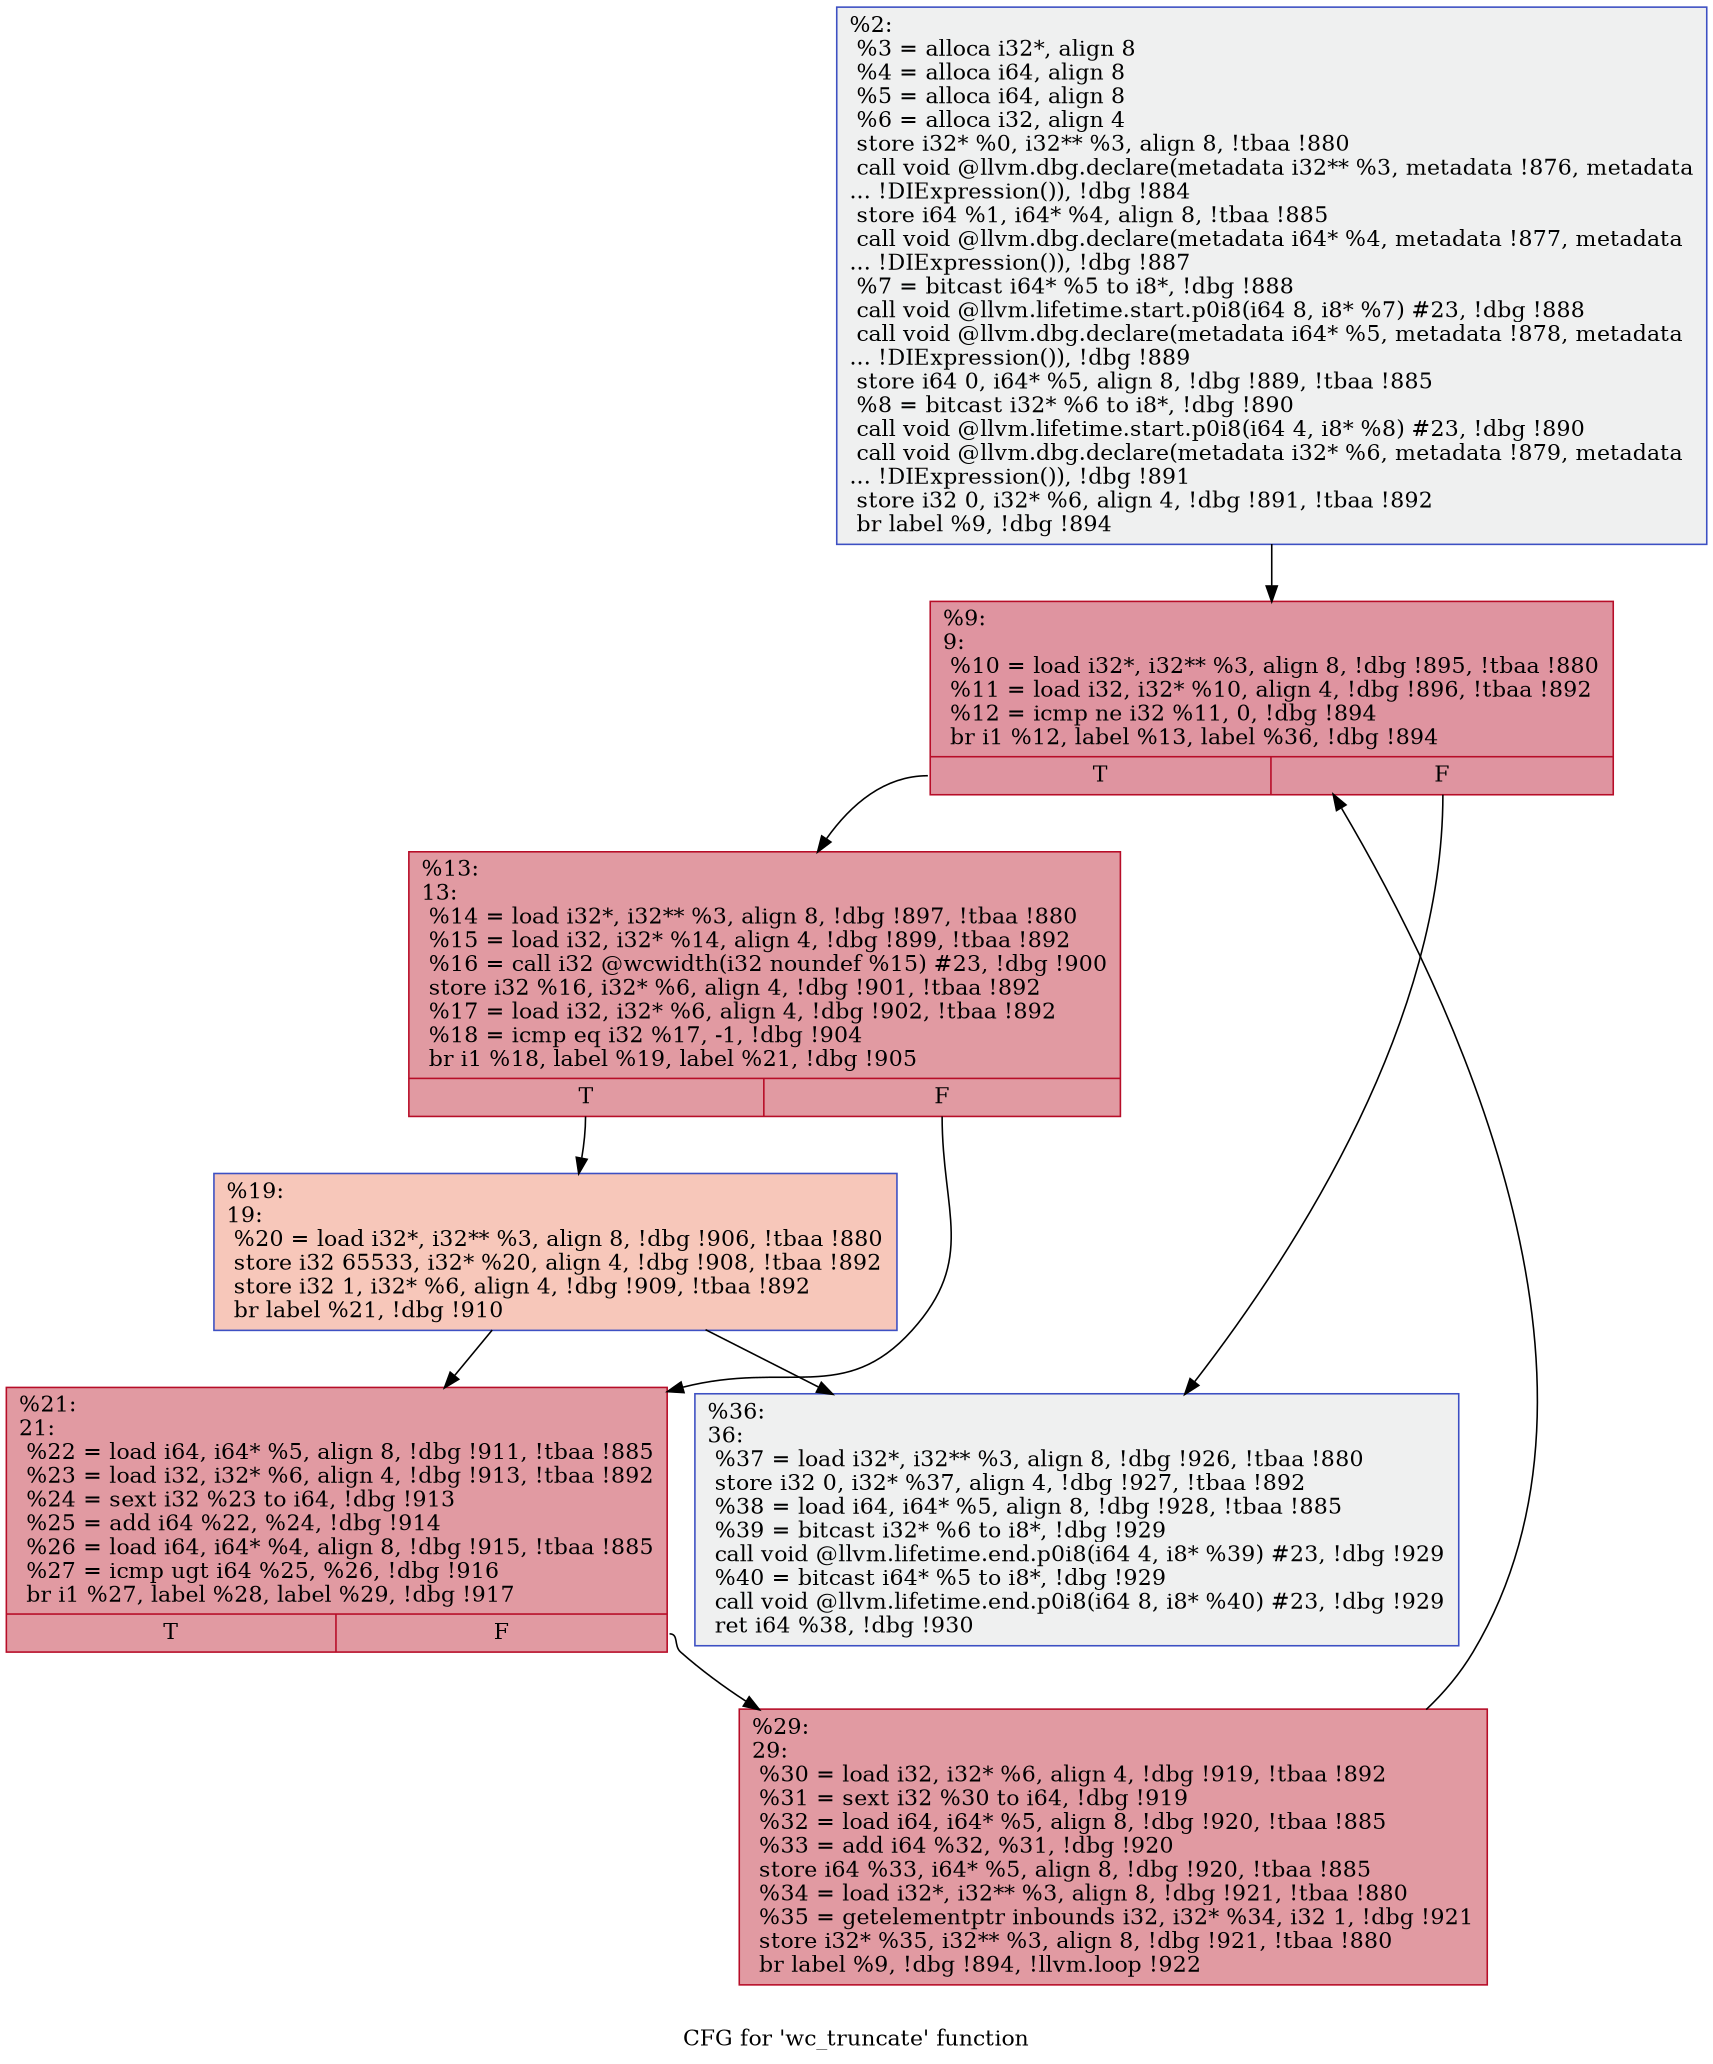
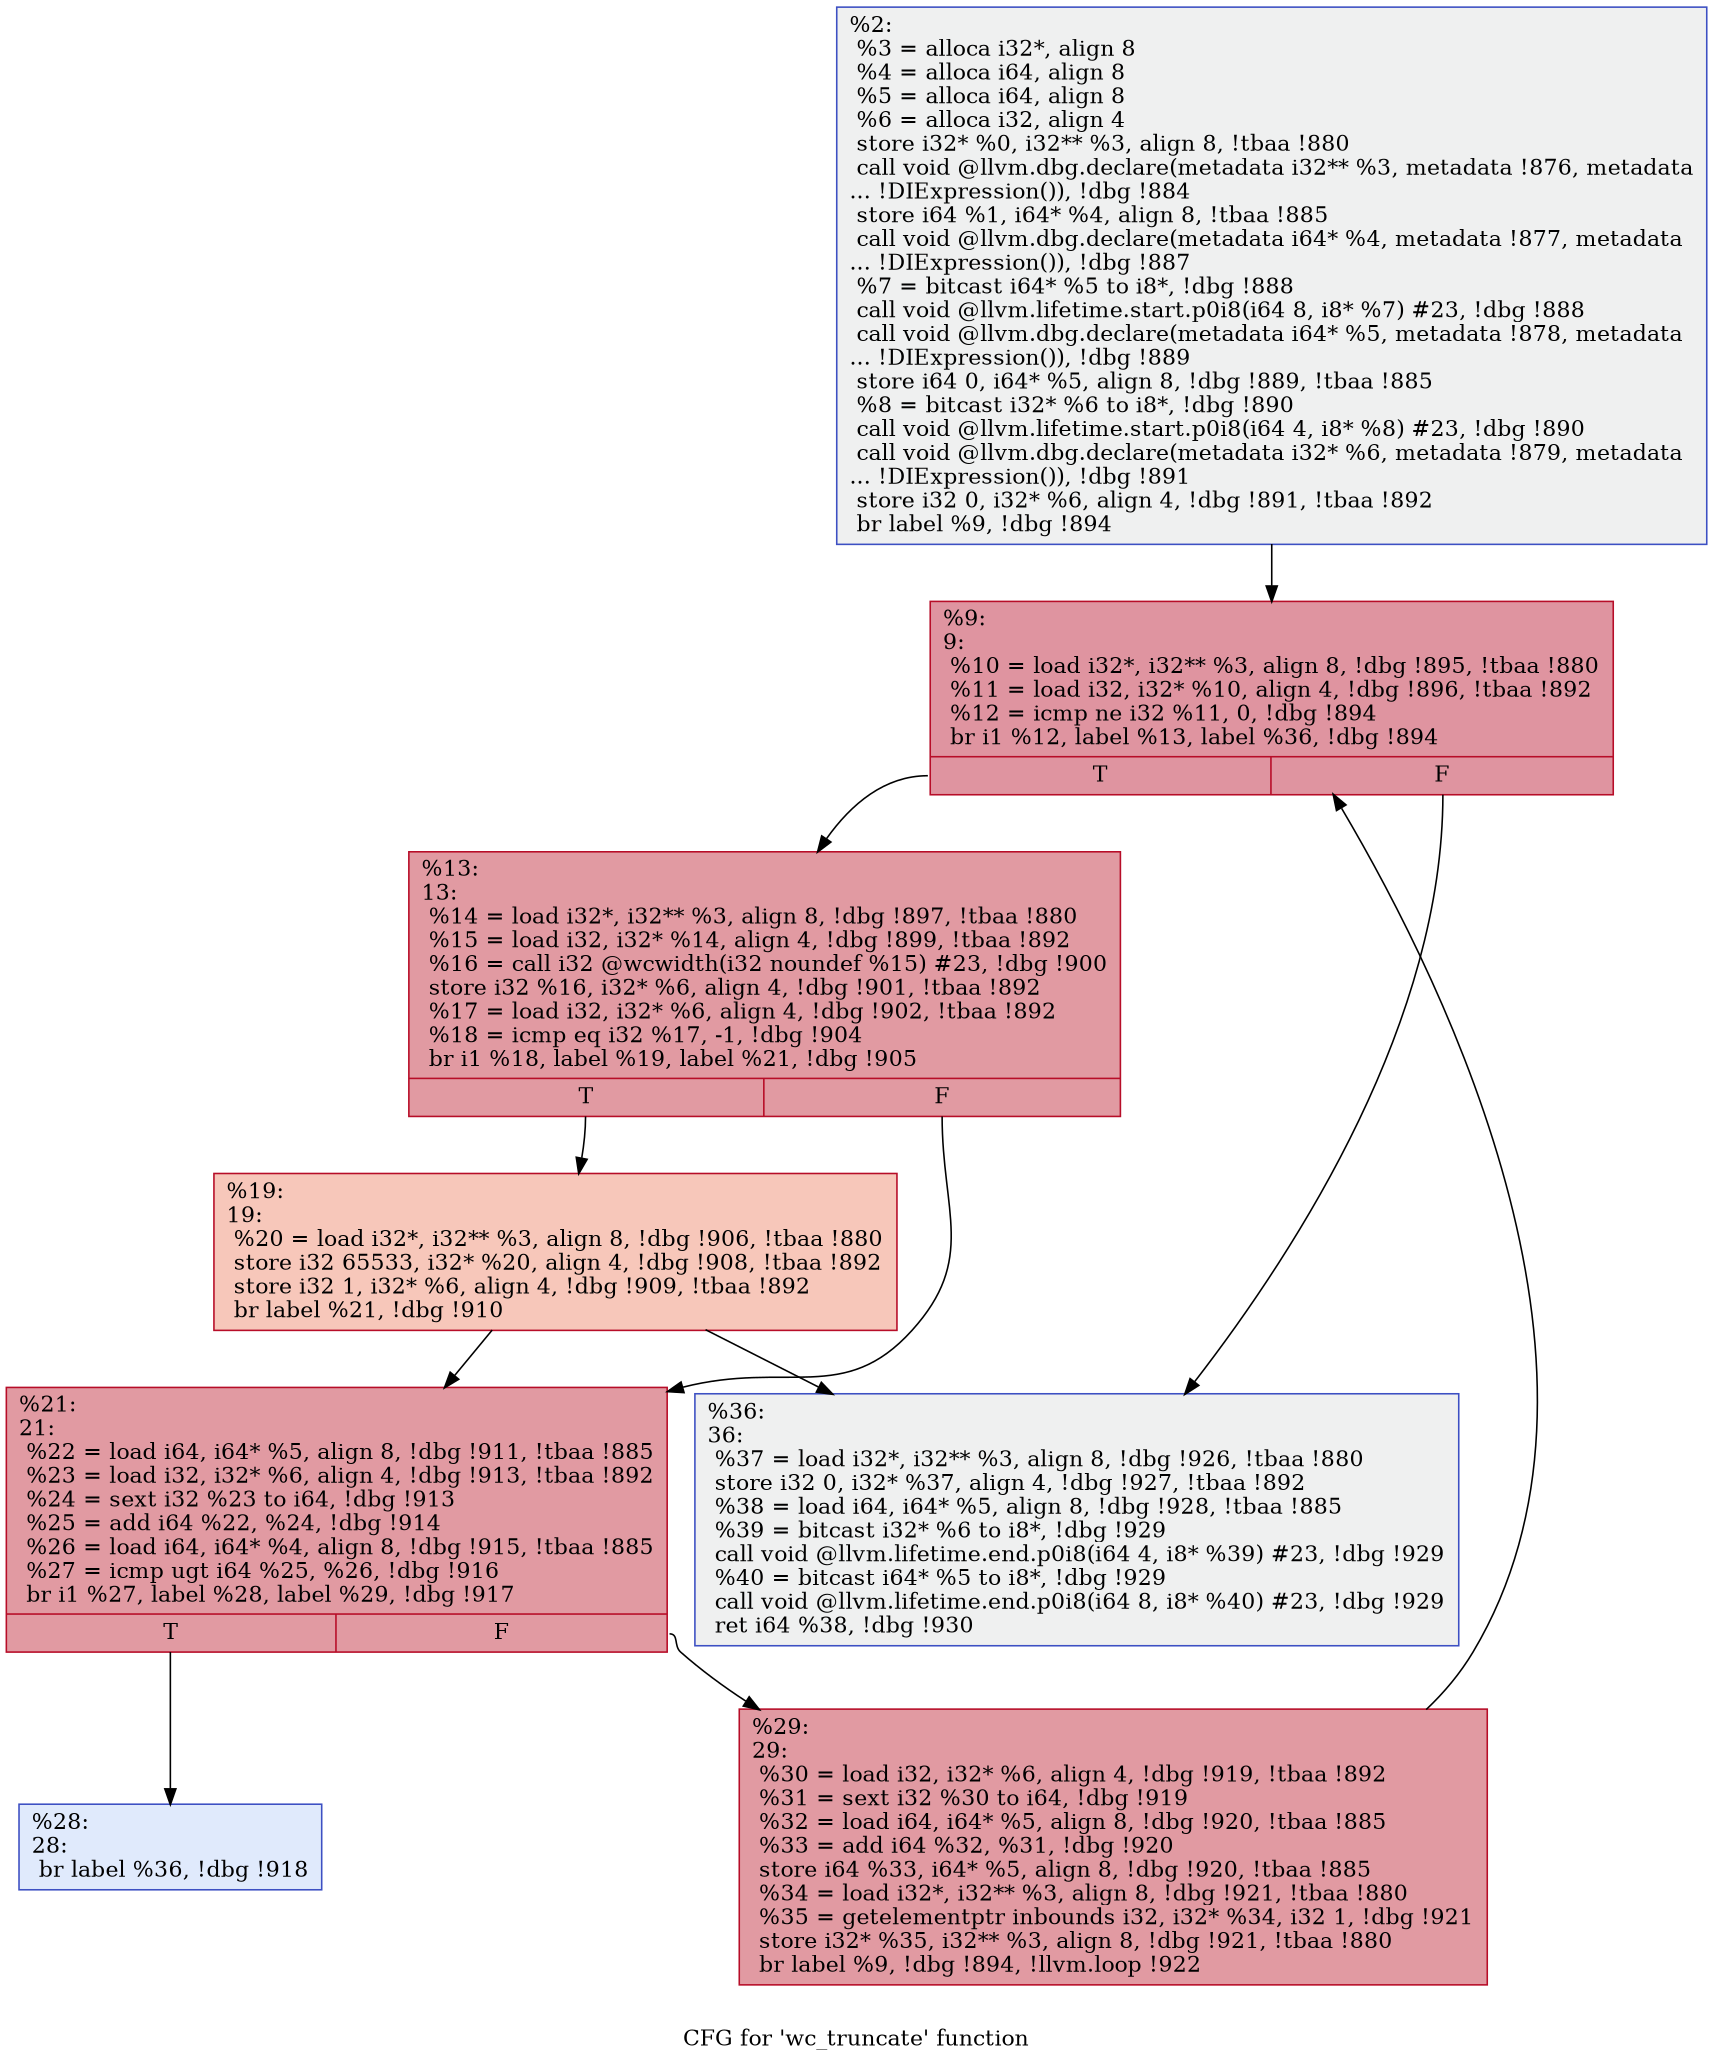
(555, 1252) -> (555, 1252)
none -> (170, 1847)
